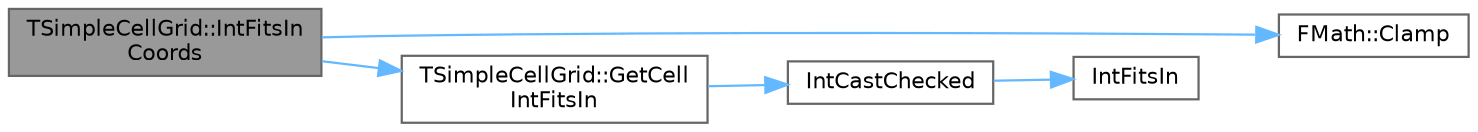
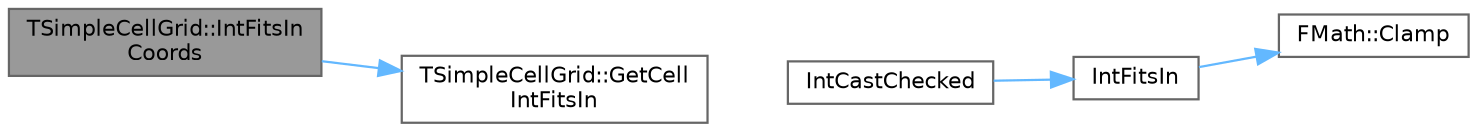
(788, 33) -> (1228, 62)
(736, 86) -> none
